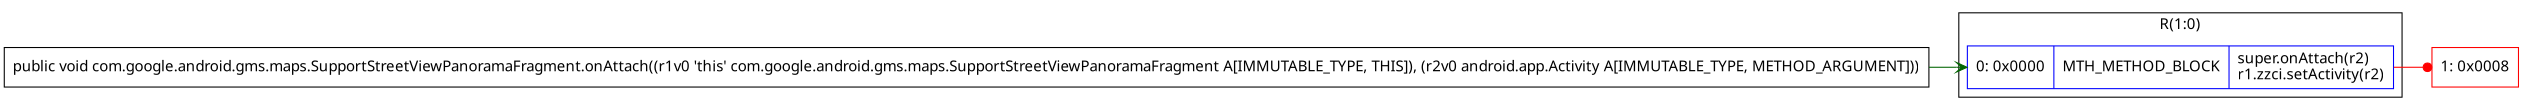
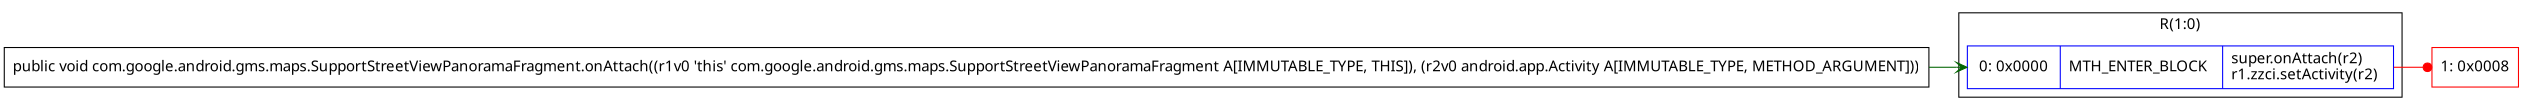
(2141, 67) -> (2138, 67)
